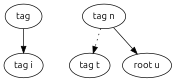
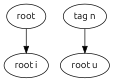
(24, 16) -> (26, 16)
(24, 65) -> (26, 65)
(90, 65) -> none
